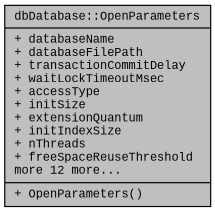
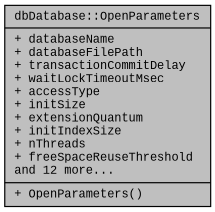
(68, 170) -> (65, 170)
